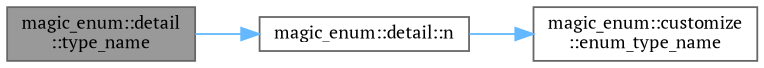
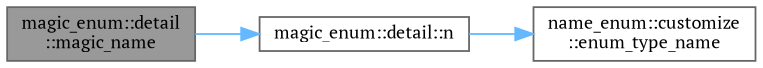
(101, 34) -> (101, 34)
(645, 34) -> (644, 34)
